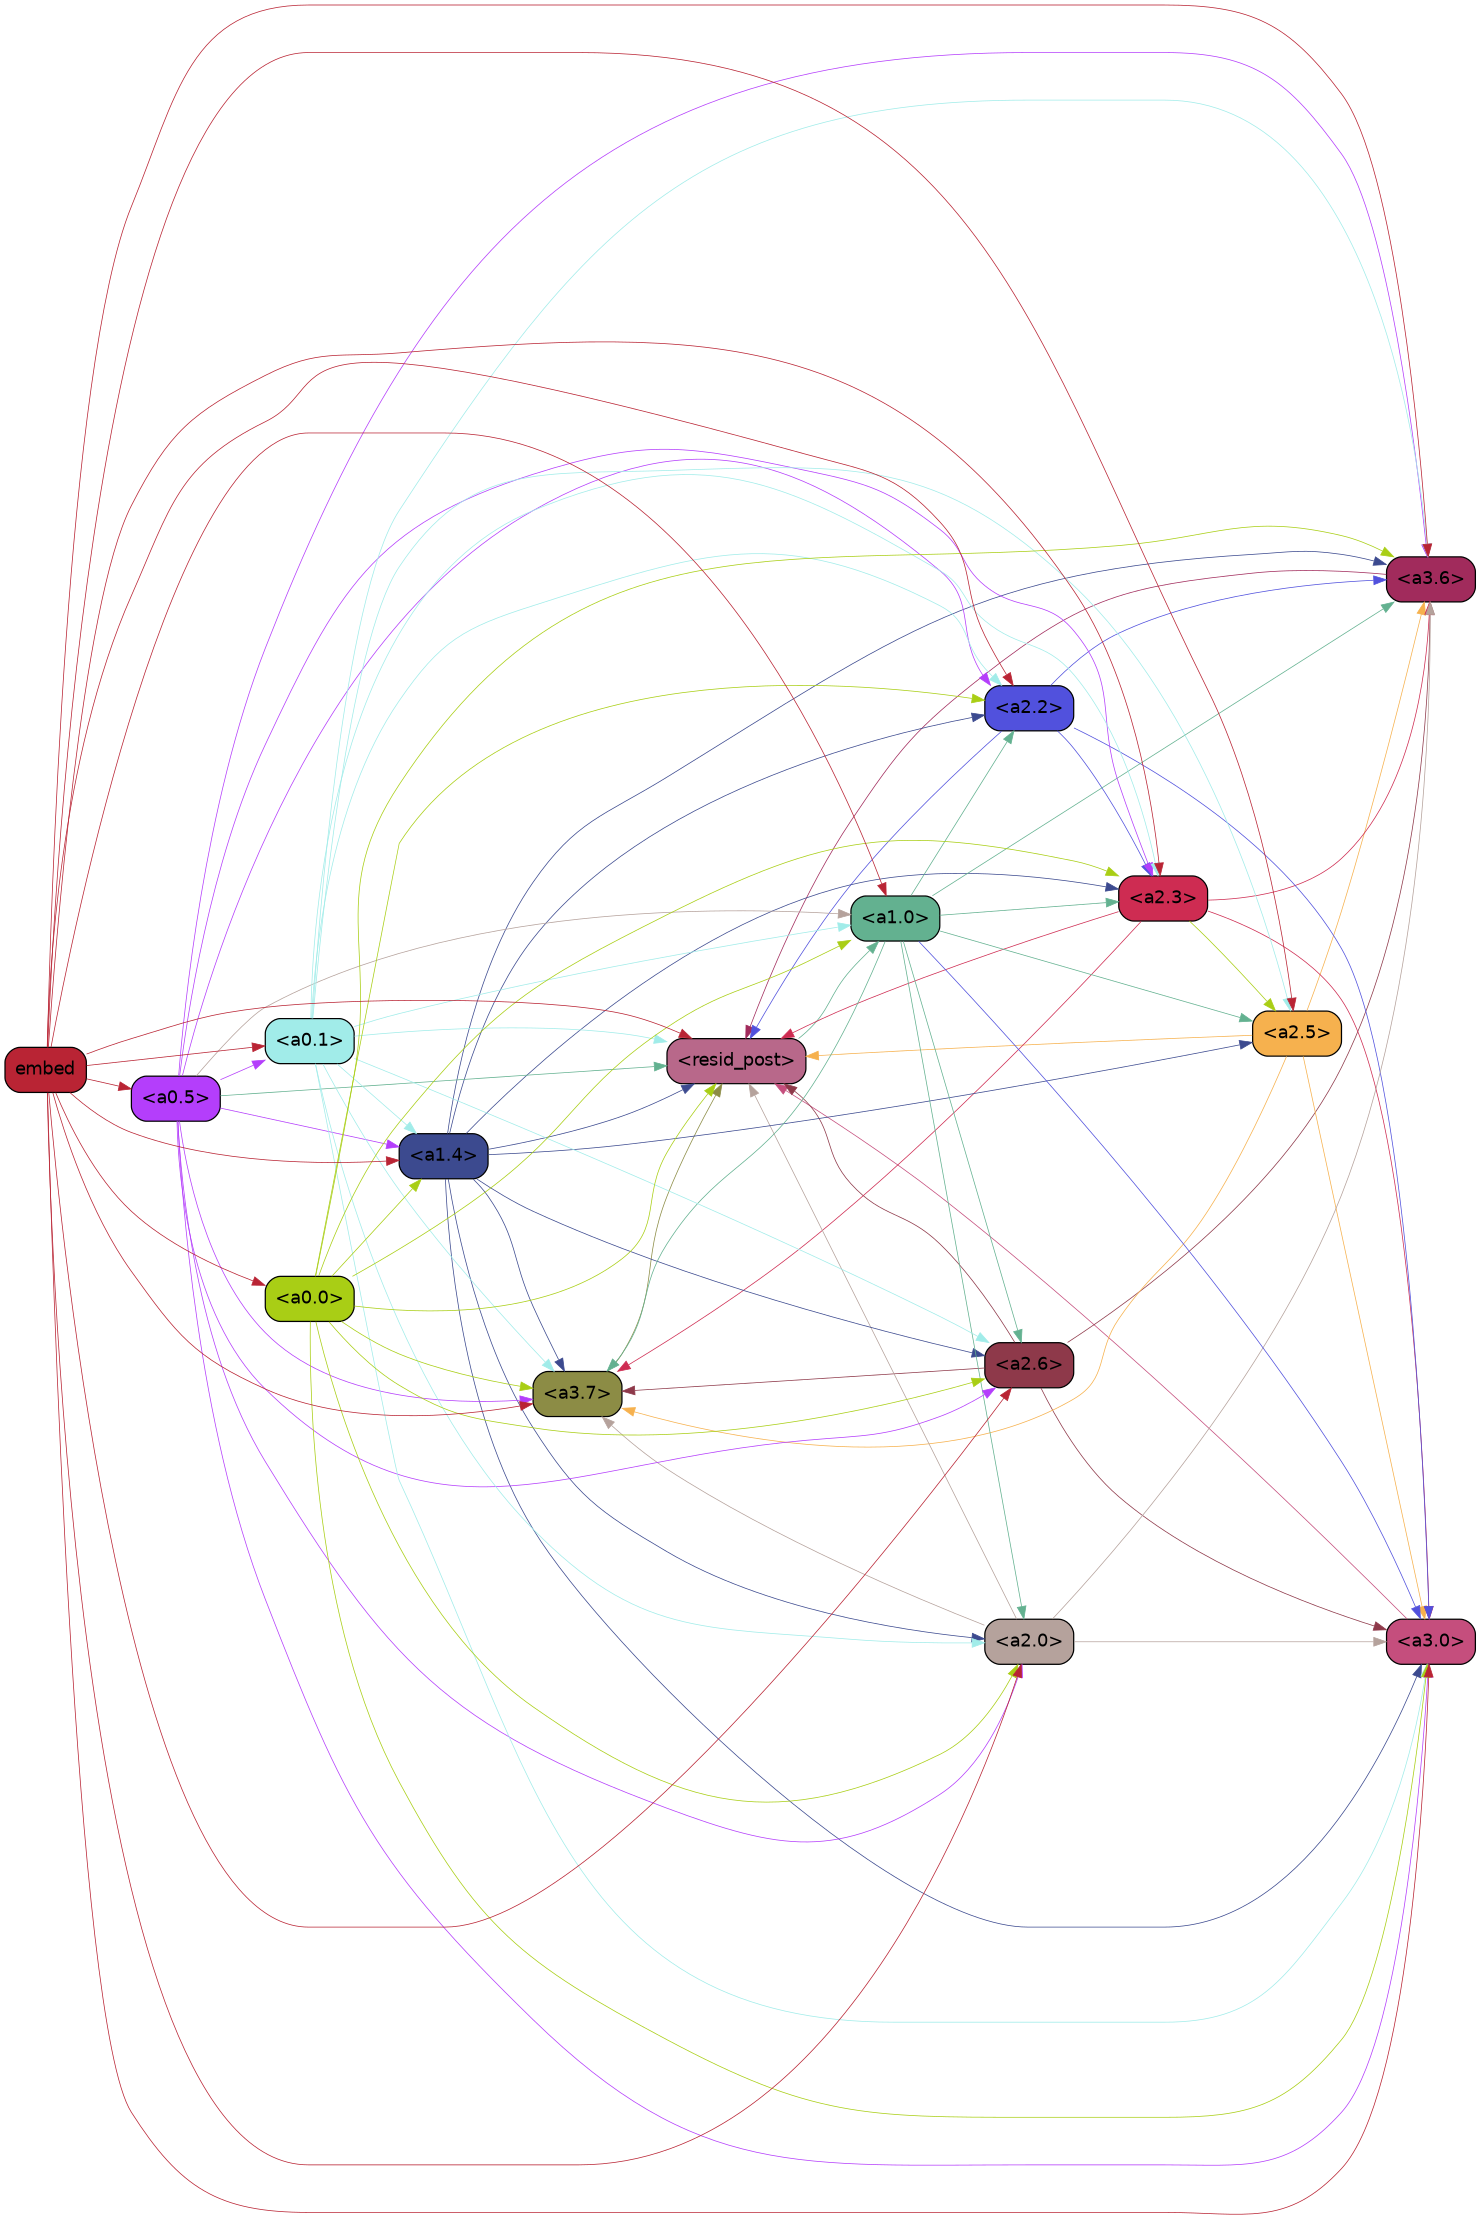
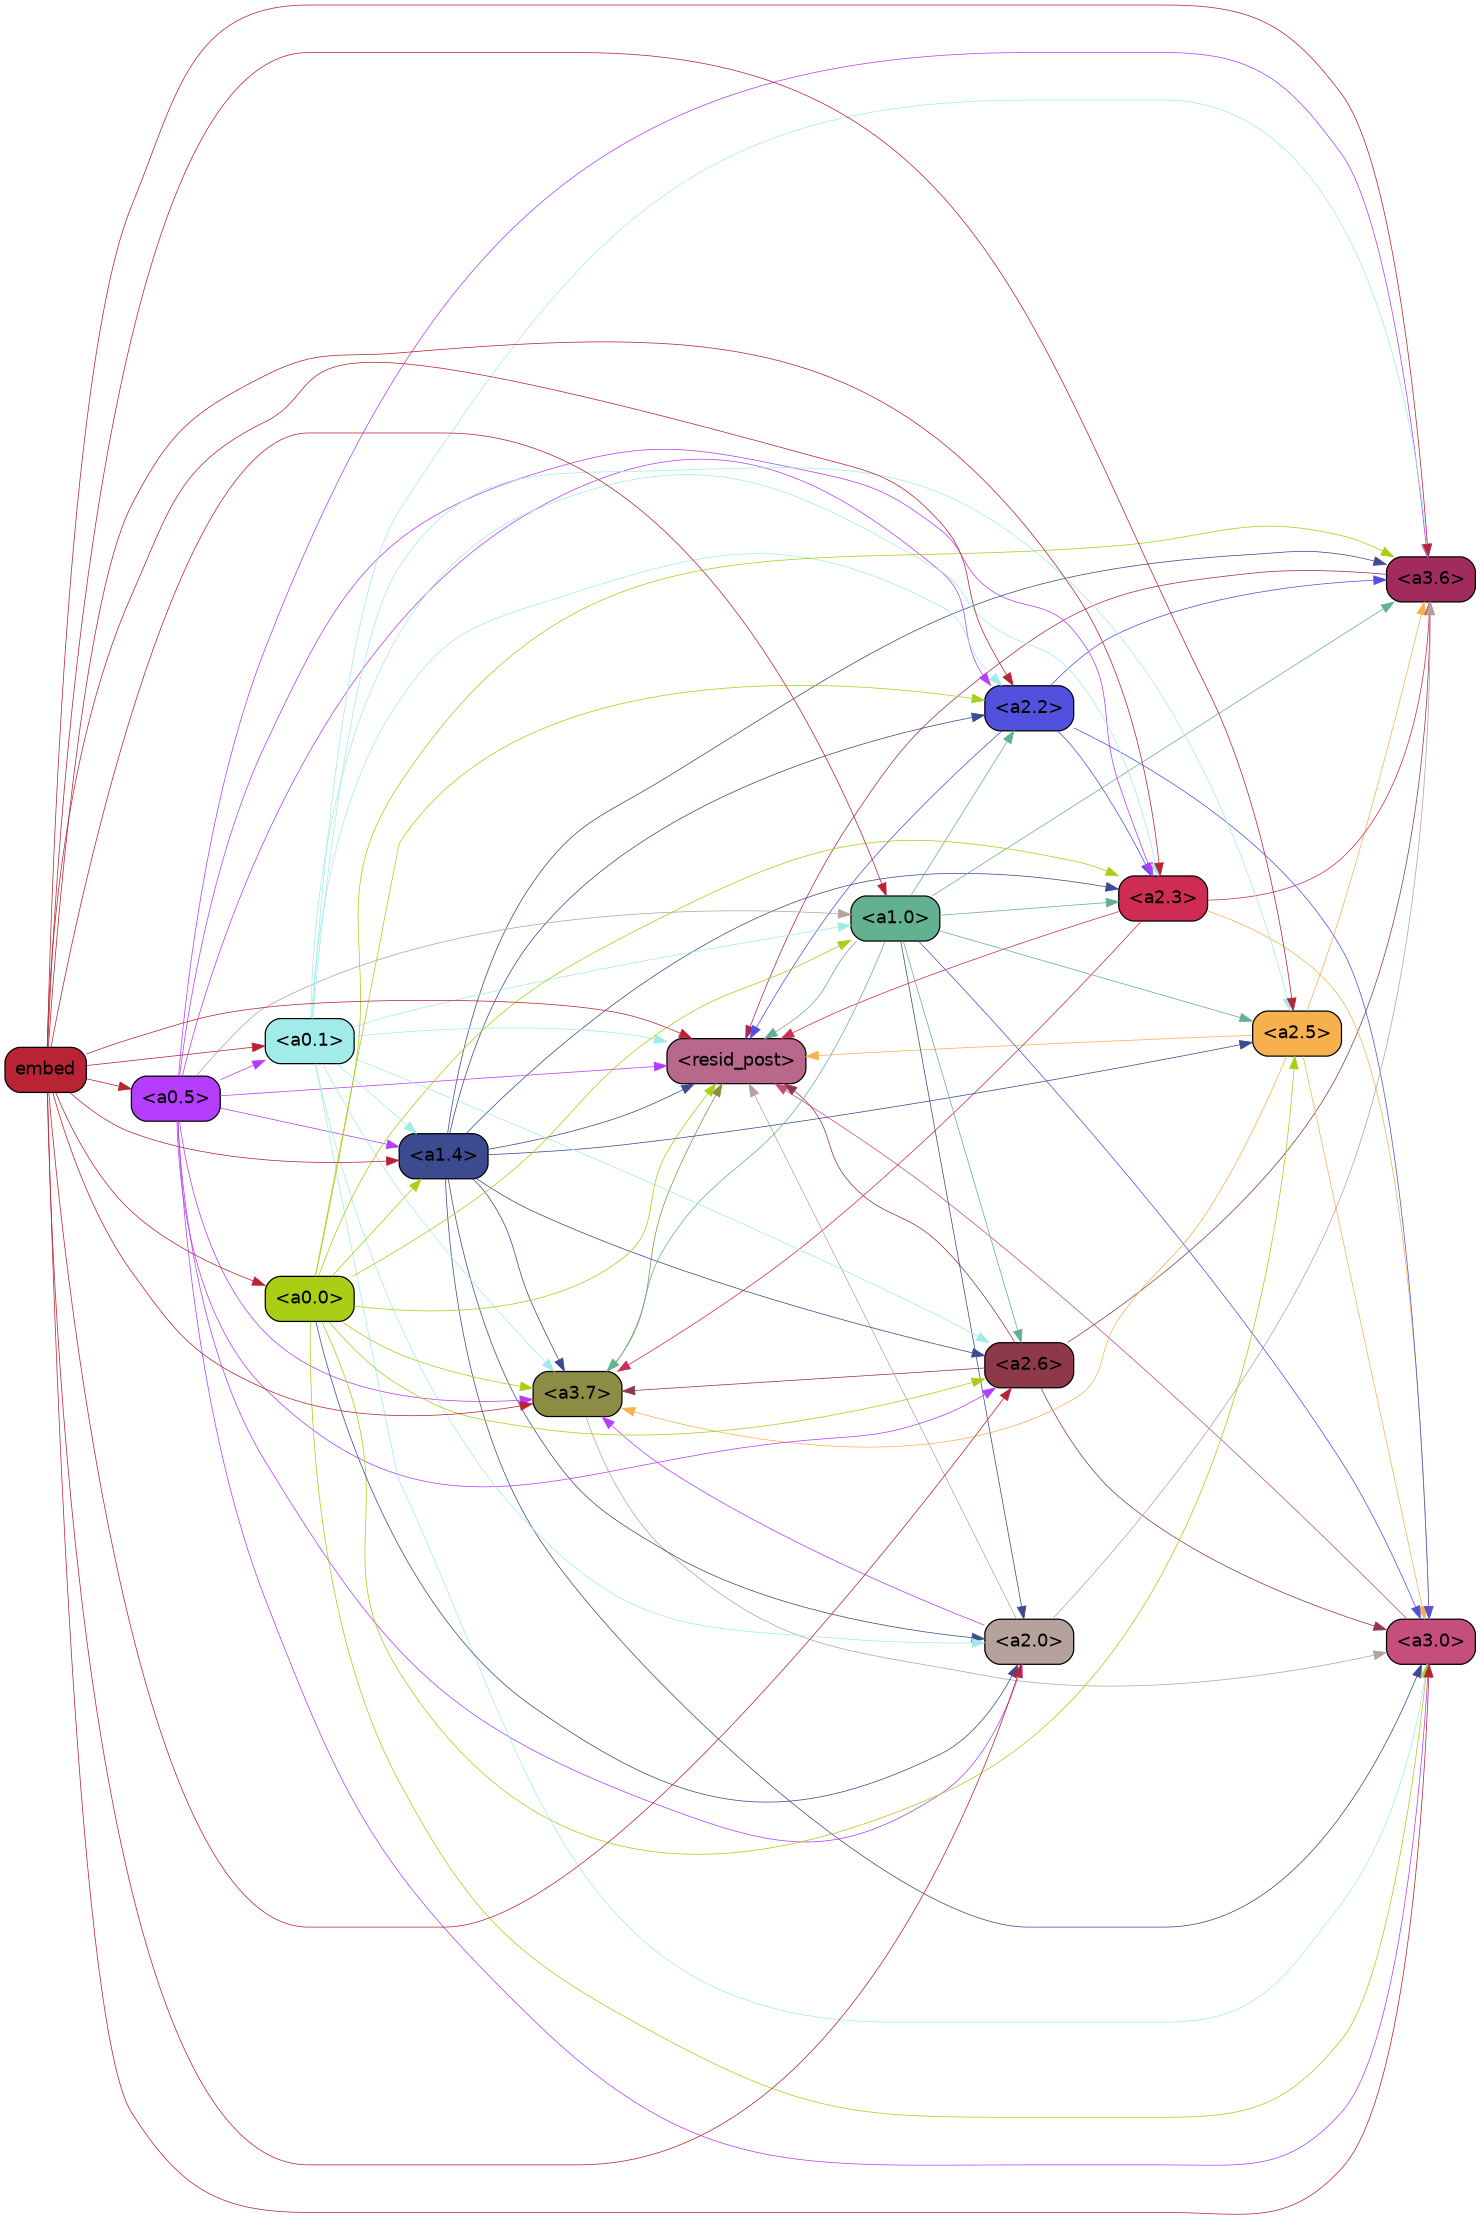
(1229, 960) -> (875, 1819)
(834, 994) -> (822, 992)
(1369, 1065) -> (1369, 1065)
(448, 1080) -> (448, 1080)
(964, 1291) -> (964, 1291)
(790, 1539) -> (790, 1539)
(1224, 1642) -> (929, 1665)
(573, 1733) -> (573, 1733)
